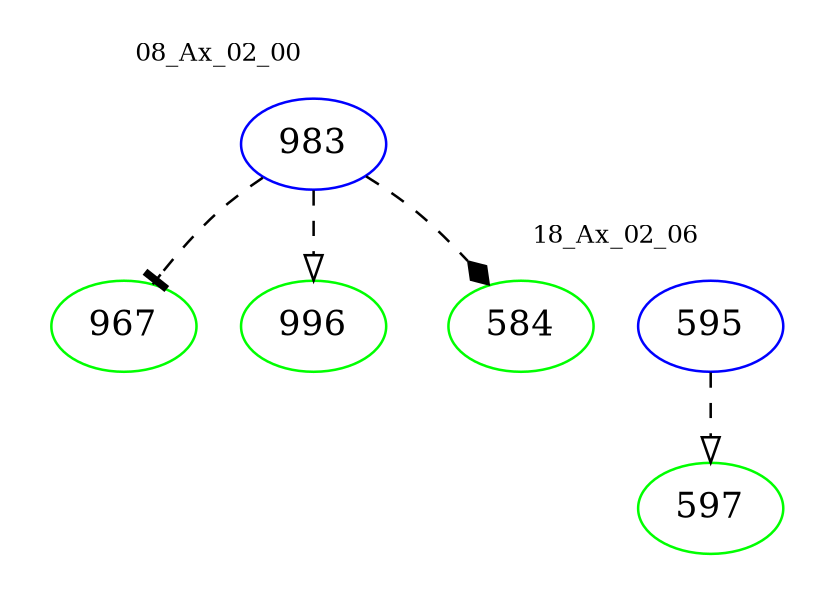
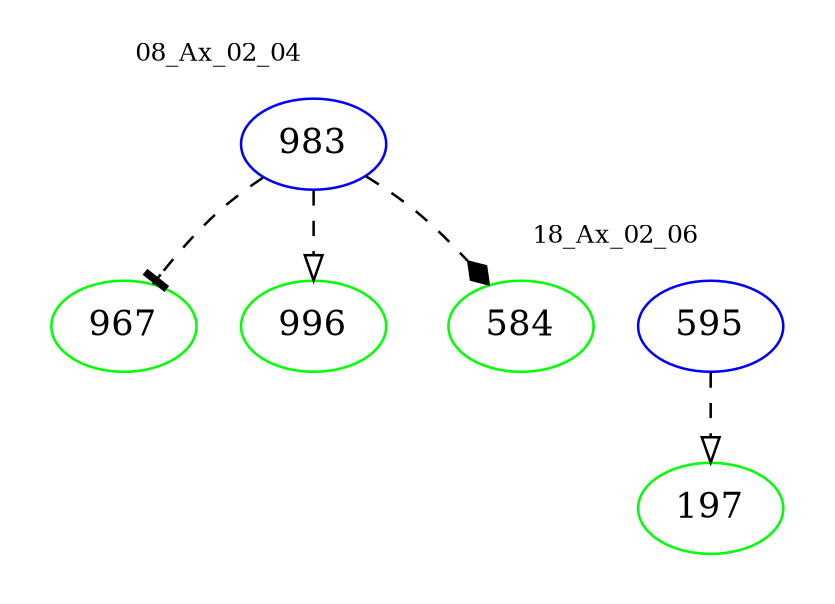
(219, 54) -> (219, 54)
(711, 508) -> (711, 508)
